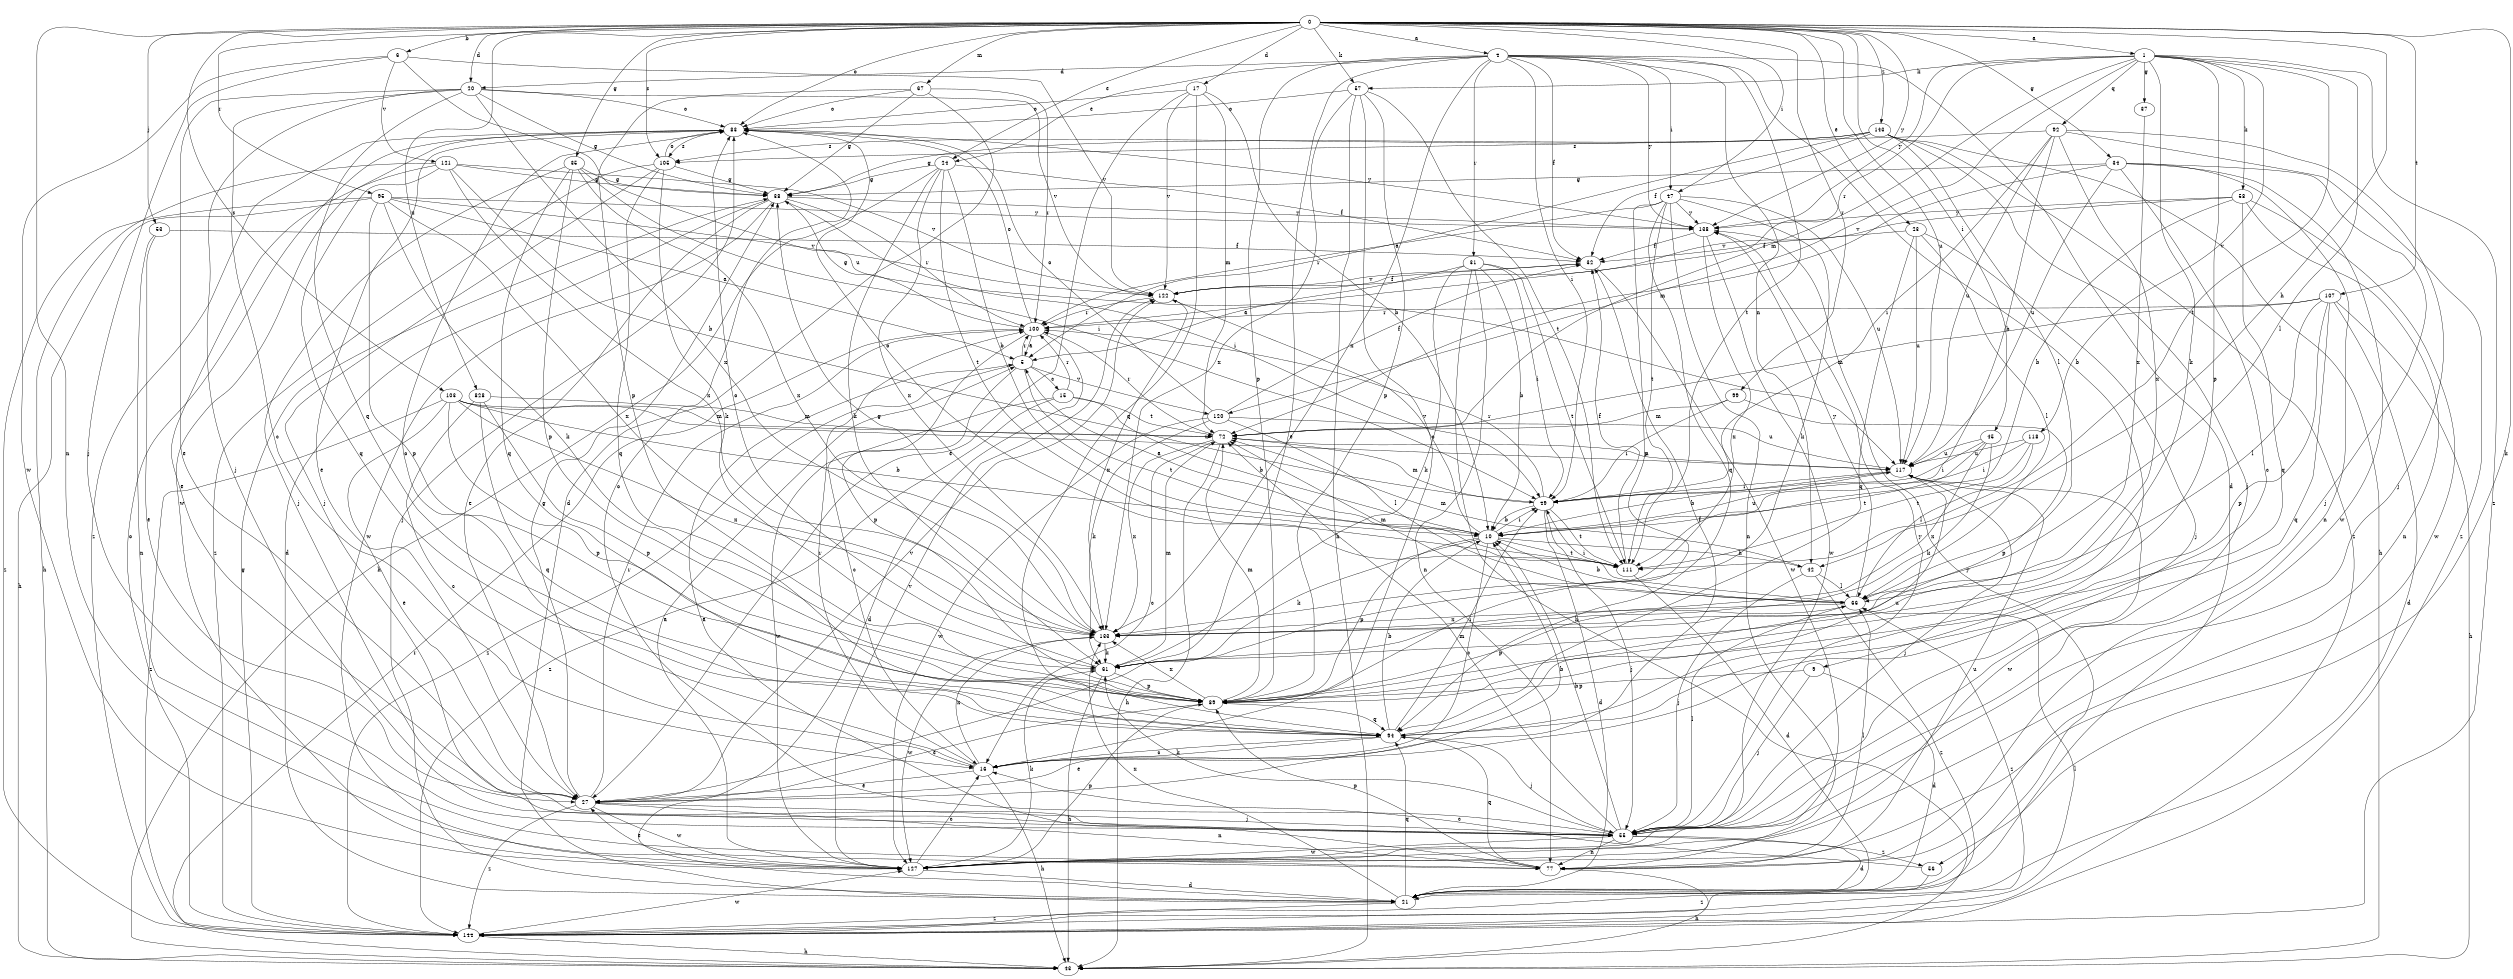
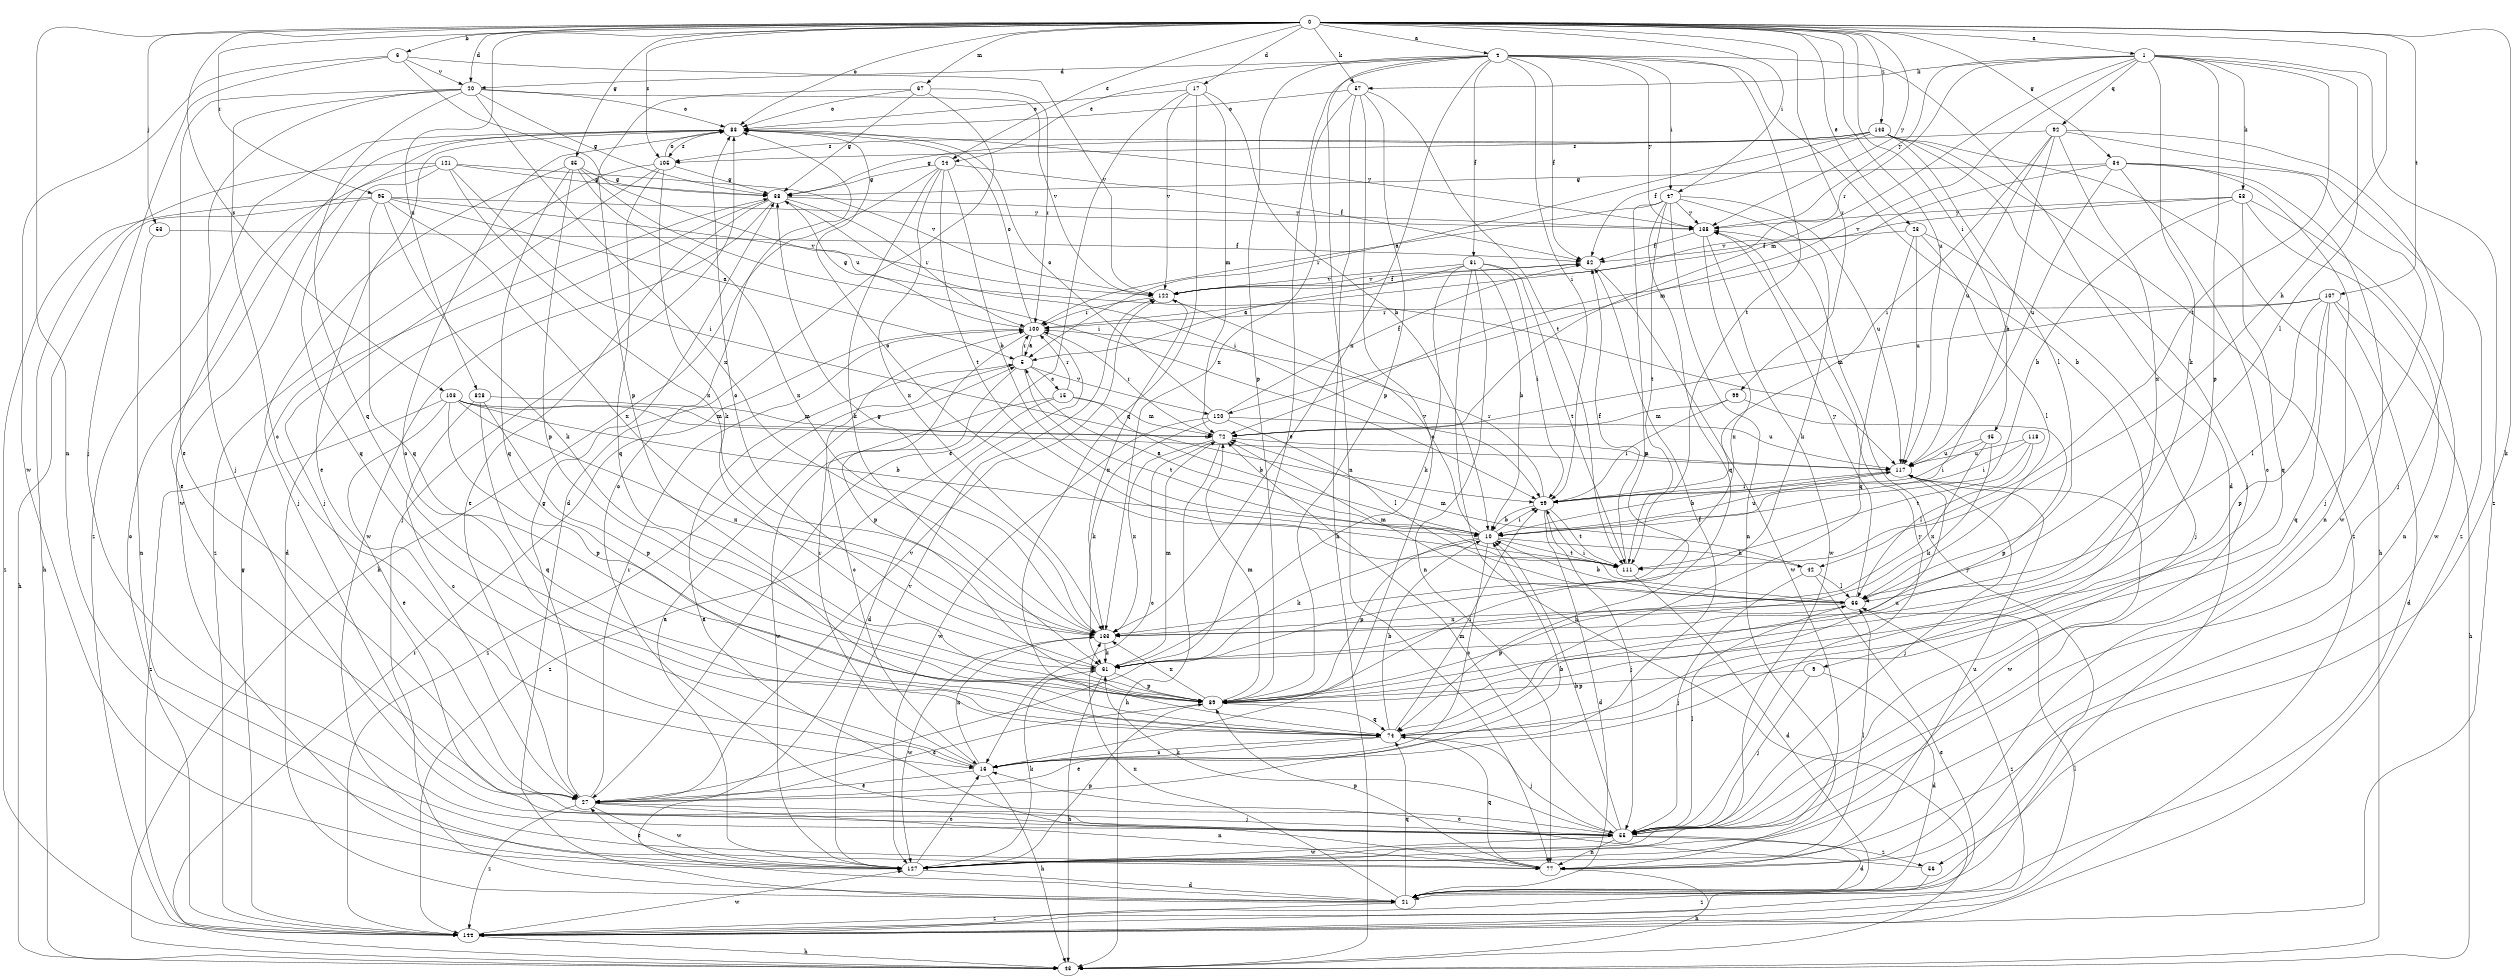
(2144, 109) -> none
(382, 127) -> (433, 71)
(1475, 163) -> (1475, 163)
(1776, 236) -> (1344, 406)
(2229, 236) -> none
none -> (1320, 278)
(711, 329) -> (711, 329)
(1152, 416) -> (1152, 416)
(415, 454) -> (415, 454)
(1388, 461) -> none
(1831, 502) -> none
(206, 635) -> none
(1391, 736) -> (1391, 736)
(1942, 753) -> (1942, 753)
